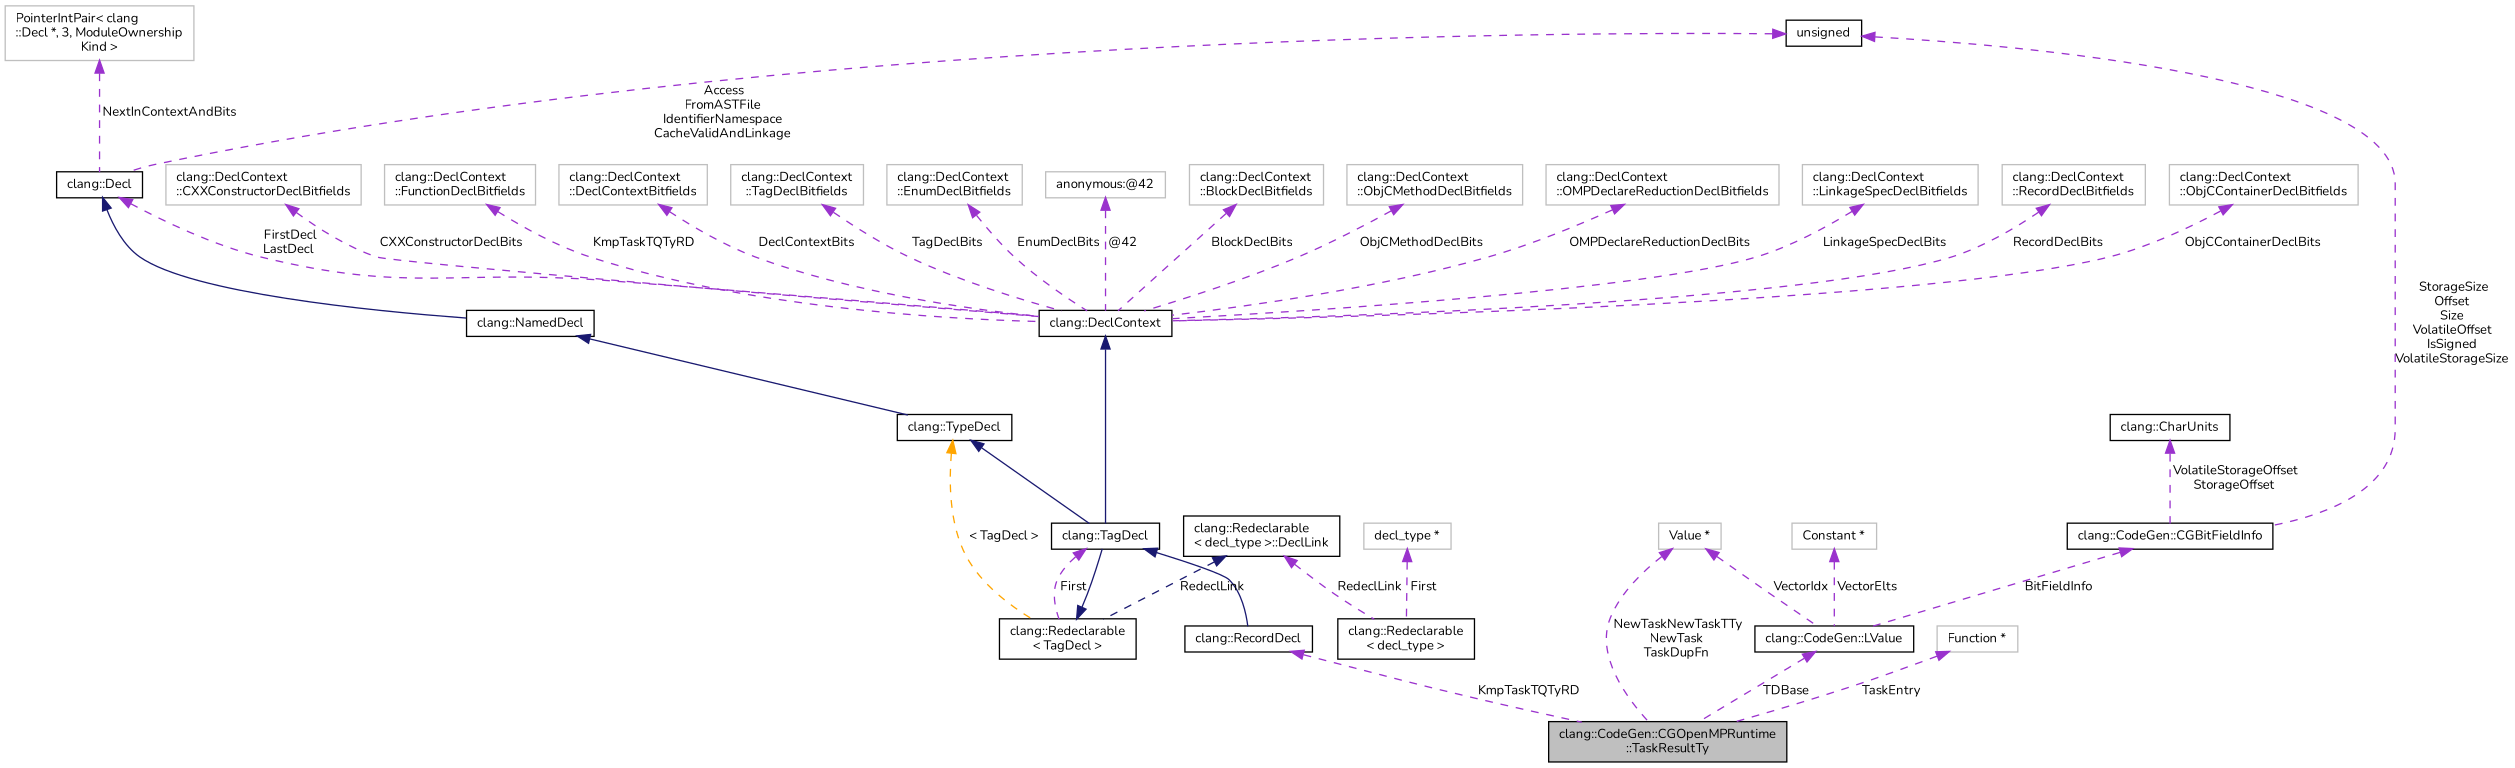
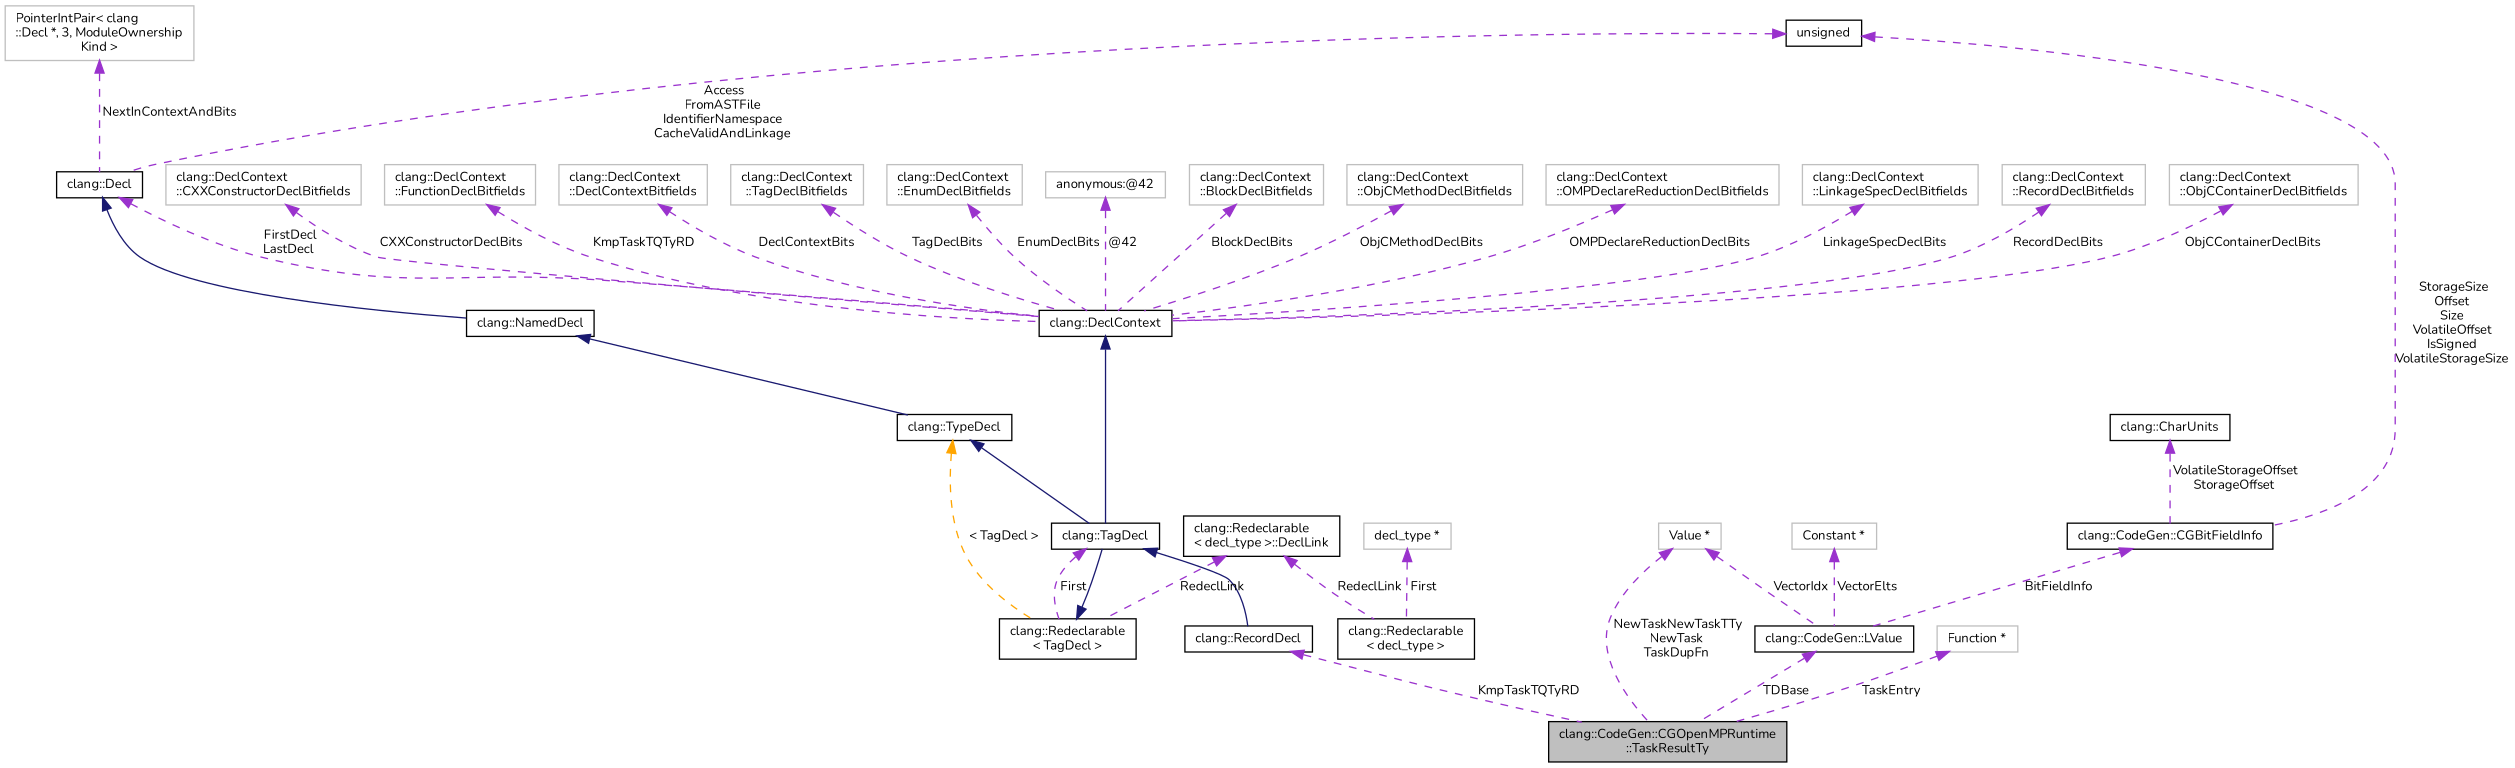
(1159, 591) -> (1159, 591)
